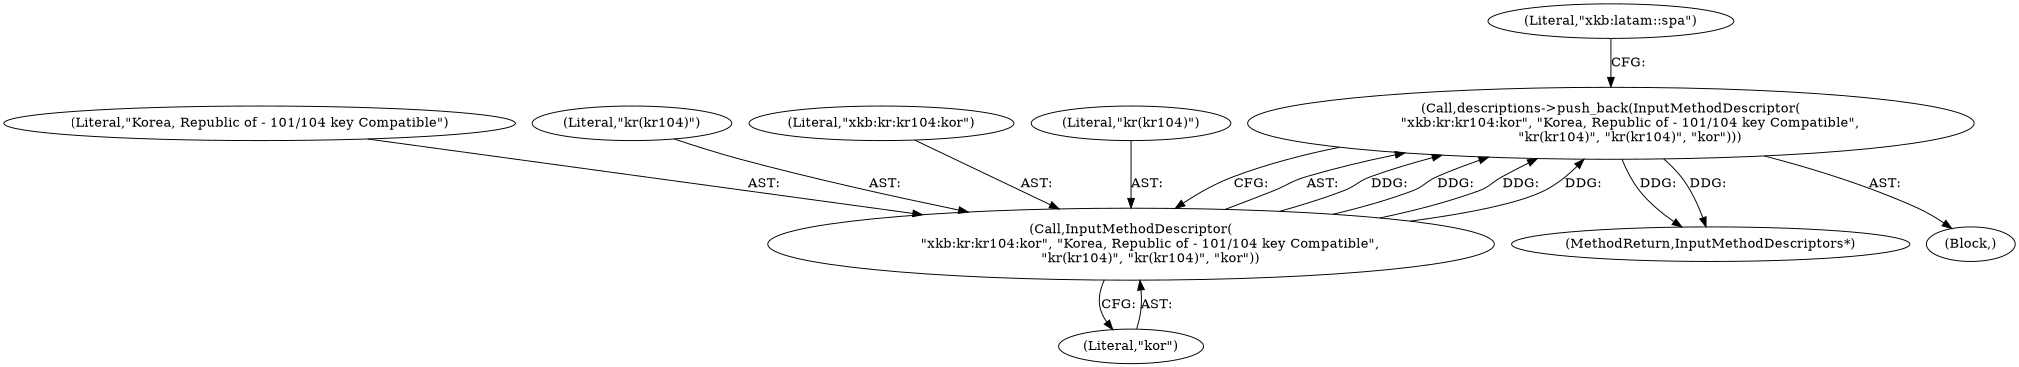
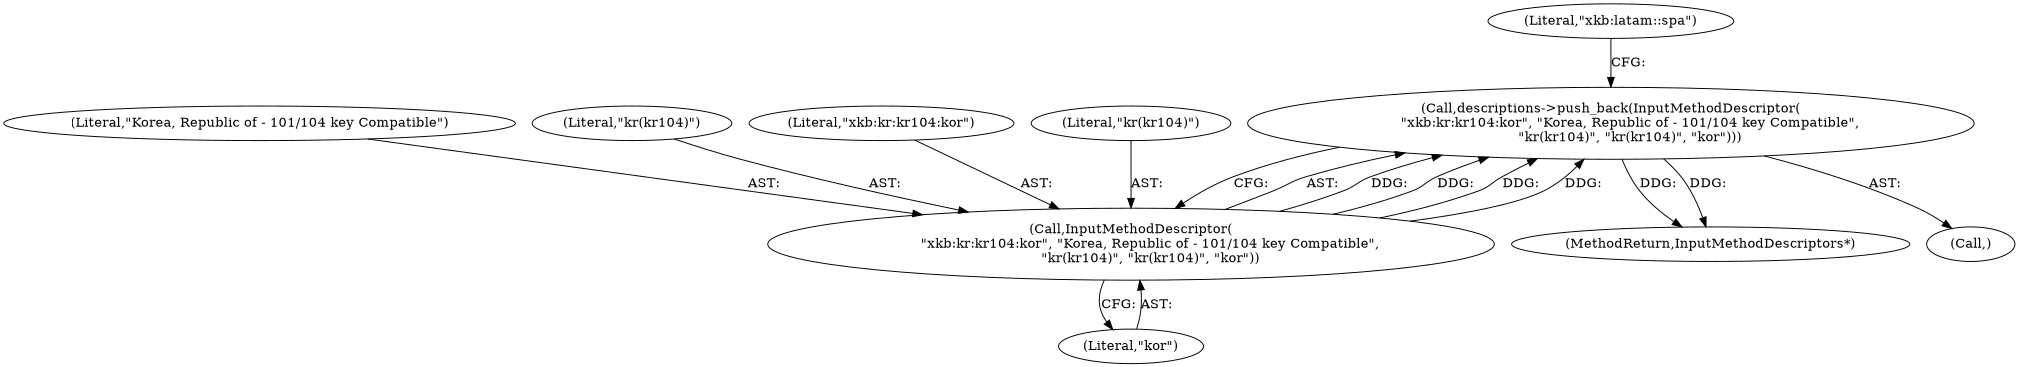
(1971, 244) -> (1971, 244)
